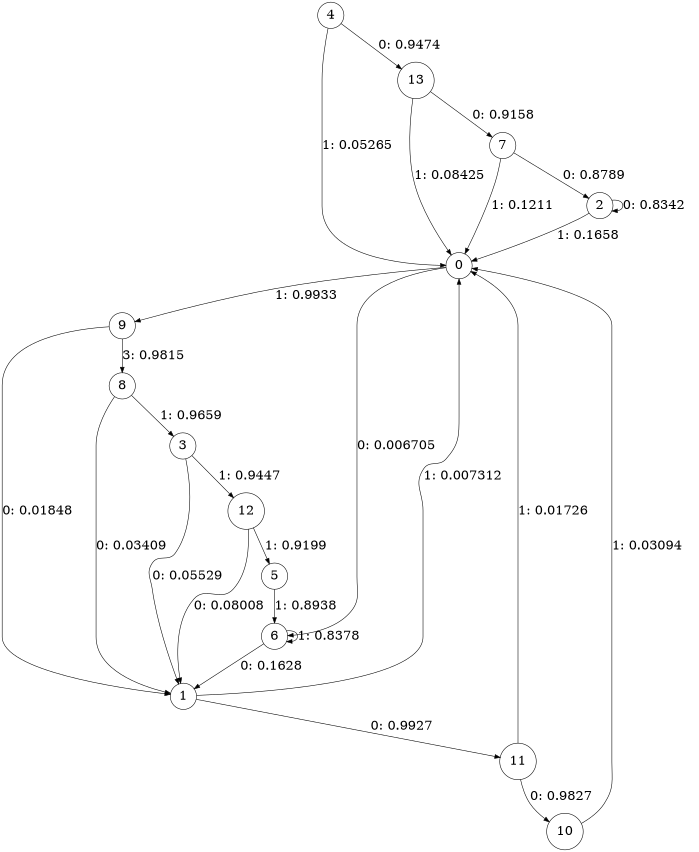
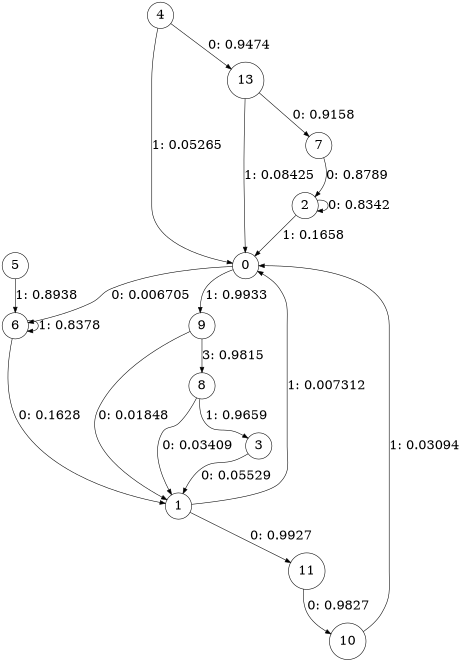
(487, 205) -> none
(518, 499) -> none
(246, 511) -> none
